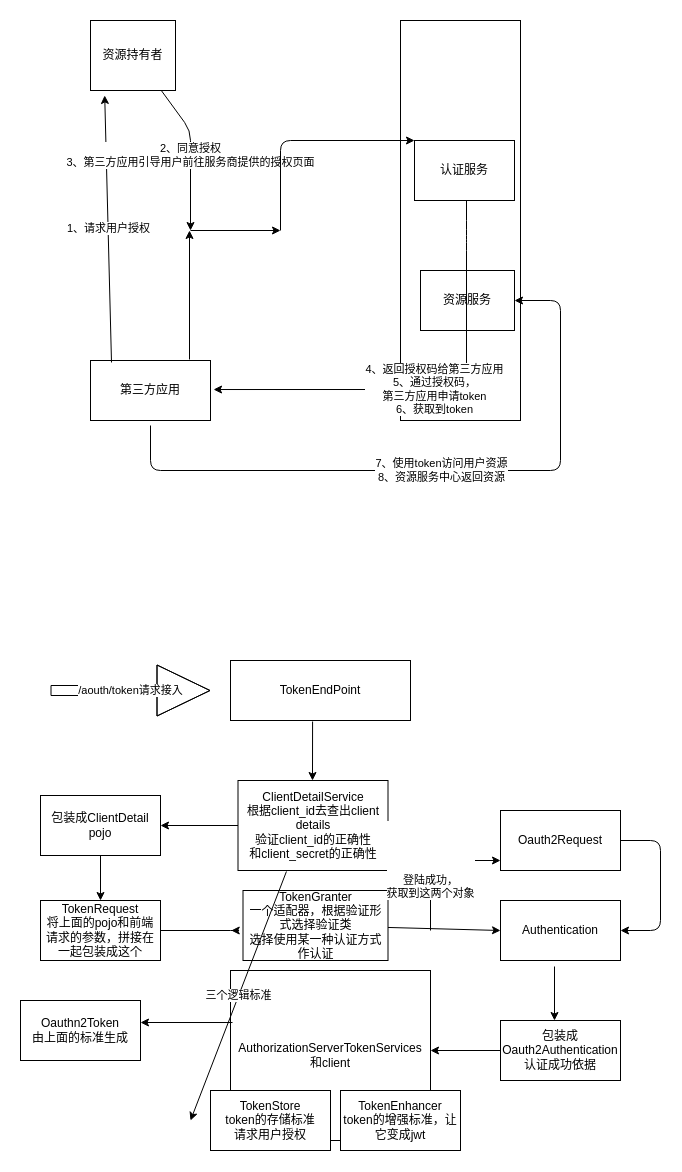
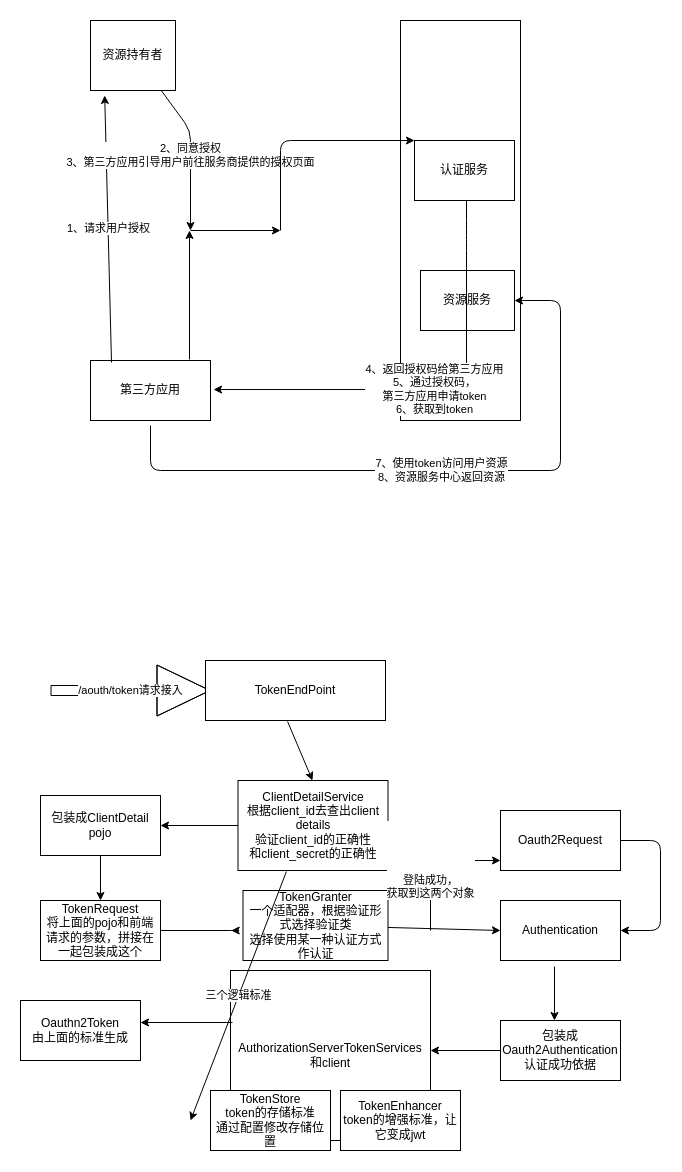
(321, 691) -> (296, 691)
(271, 1121) -> (271, 1121)
